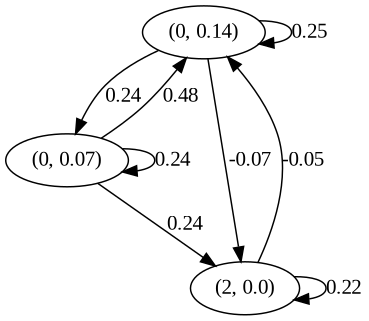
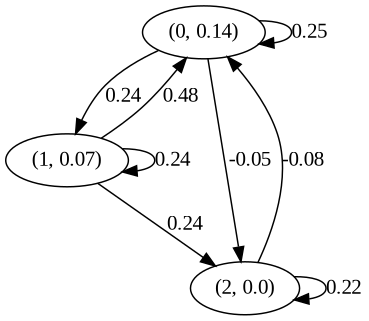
(67, 160) -> (67, 160)
(250, 160) -> (250, 160)
(303, 160) -> (303, 160)
